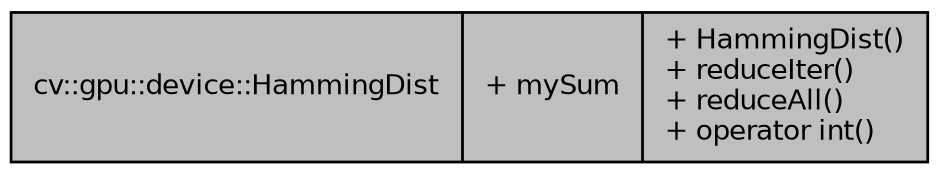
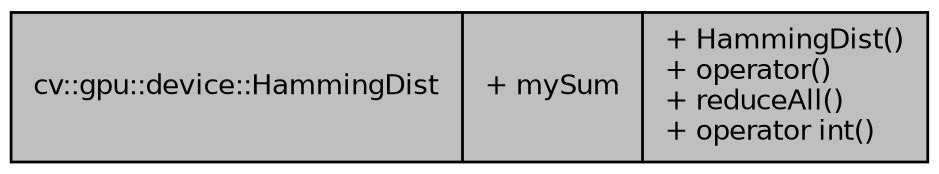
(760, 71) -> (749, 71)
